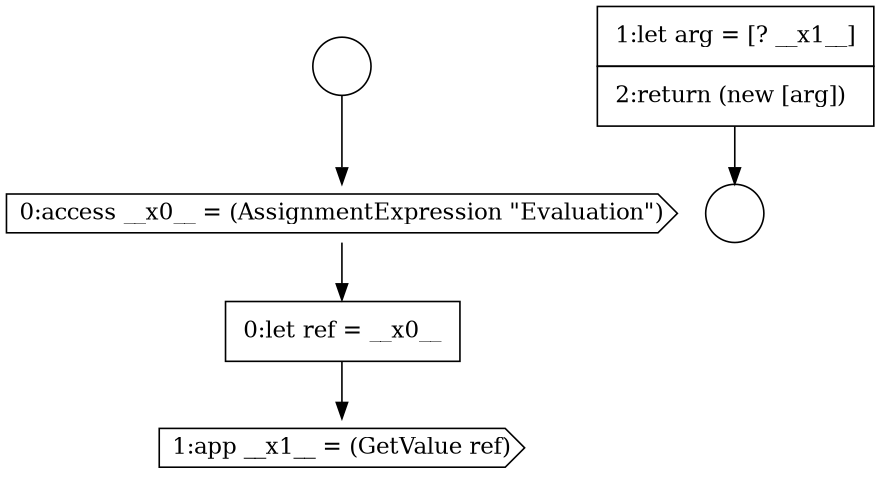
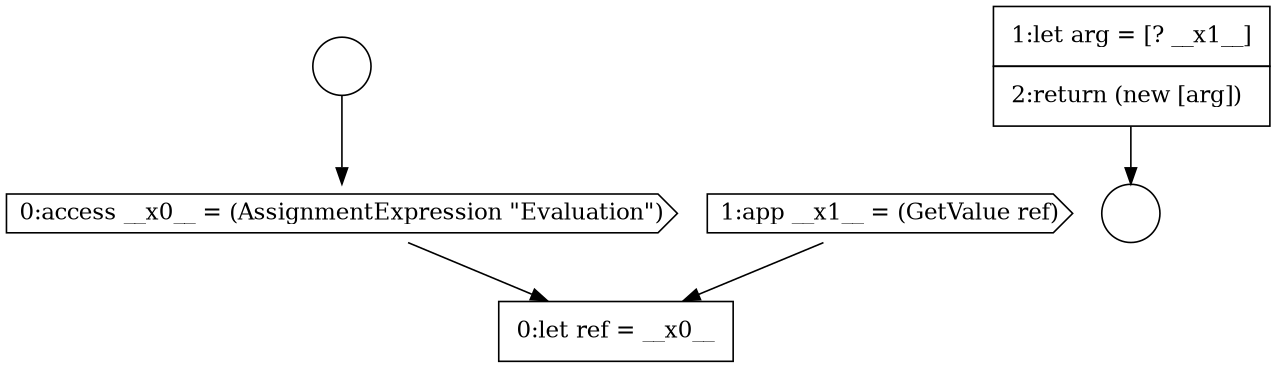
(342, 381) -> (761, 269)
